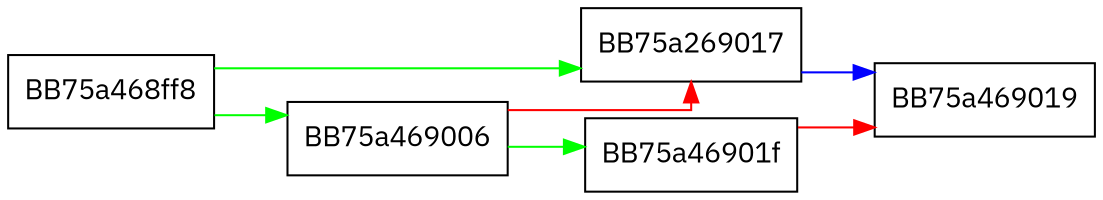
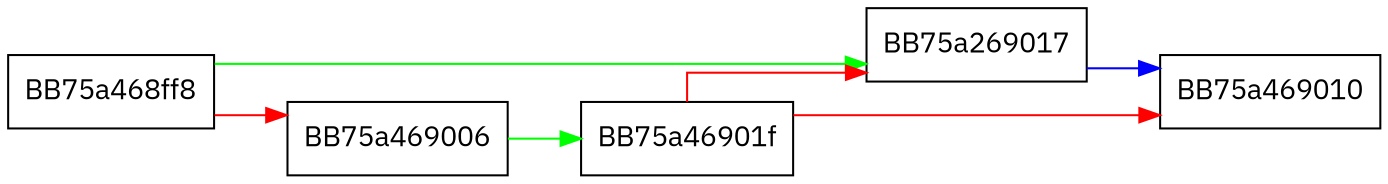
(985, 100) -> (1270, 92)
(603, 110) -> (752, 73)
(240, 115) -> (240, 115)
